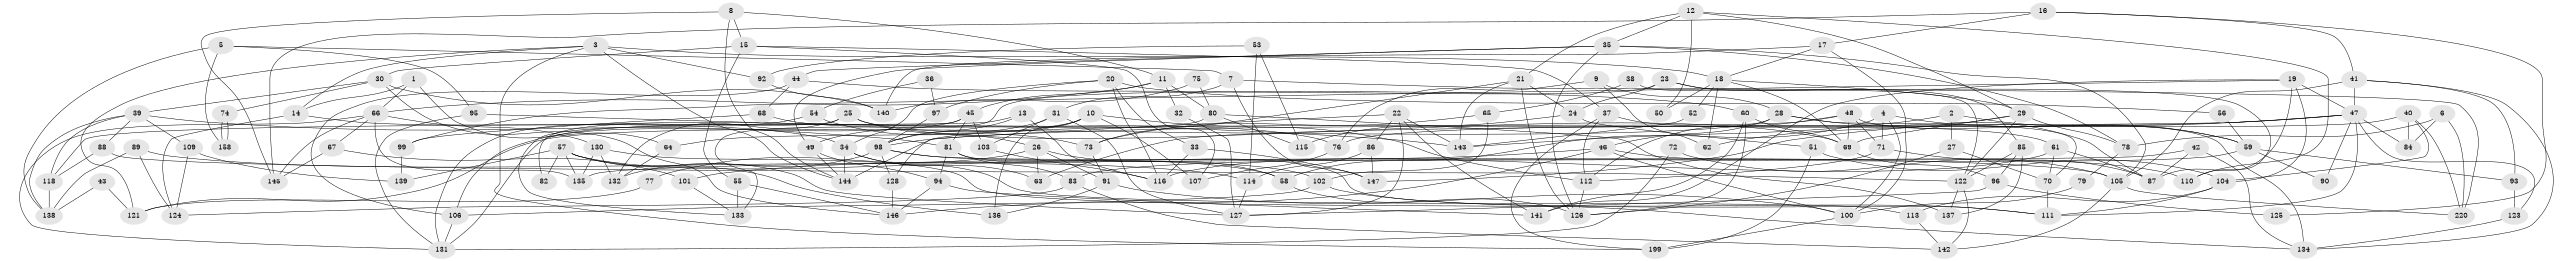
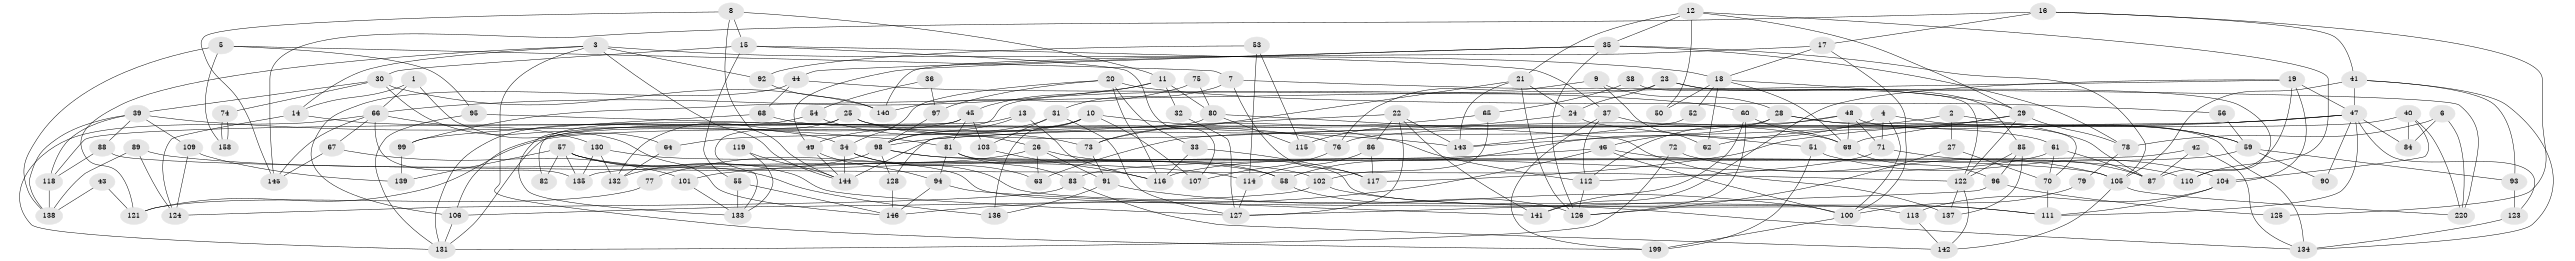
none -> (739, 148)
(1373, 182) -> (1373, 182)
